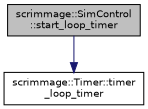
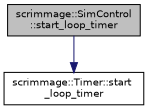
(74, 89) -> (74, 89)
